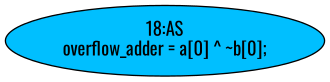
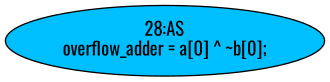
(165, 41) -> (165, 41)
